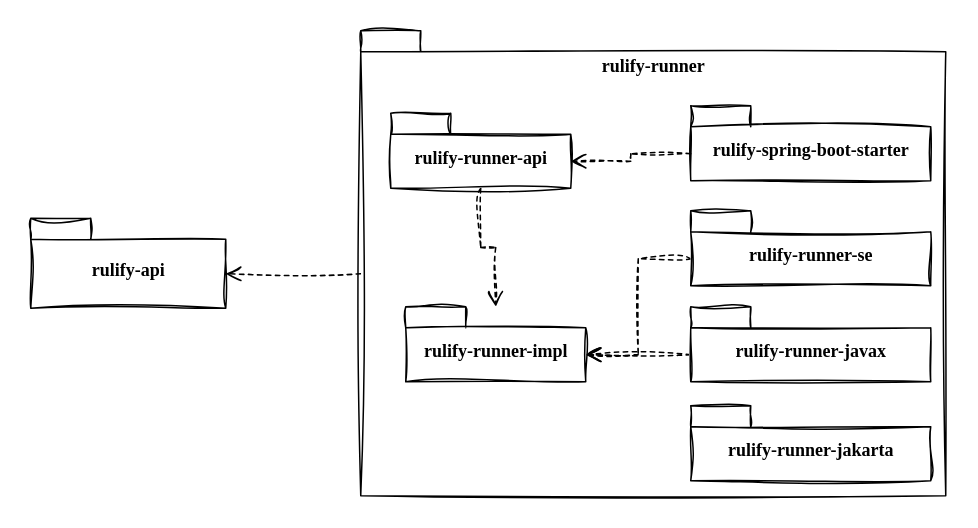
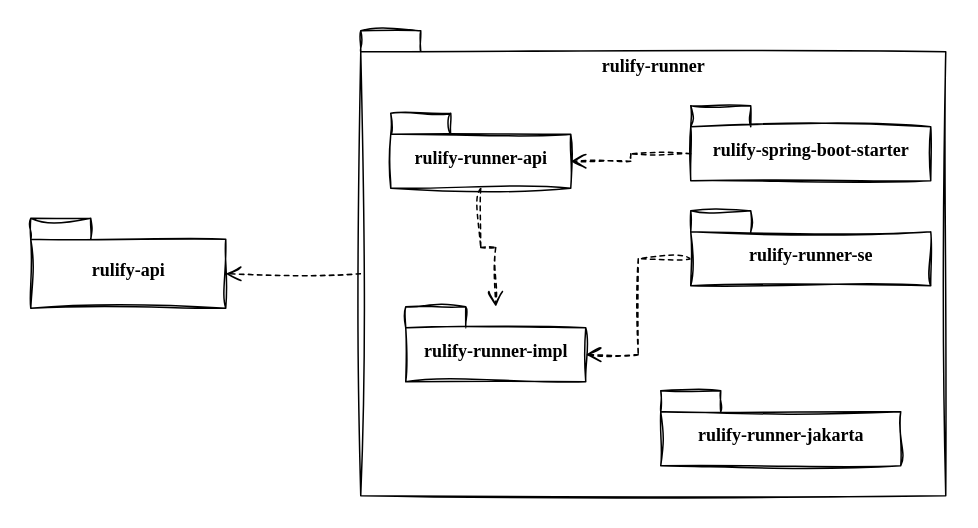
(811, 344) -> none
(666, 355) -> none
(811, 443) -> (781, 428)
